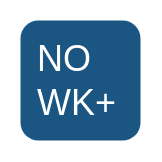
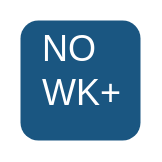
(81, 81) -> (86, 71)
